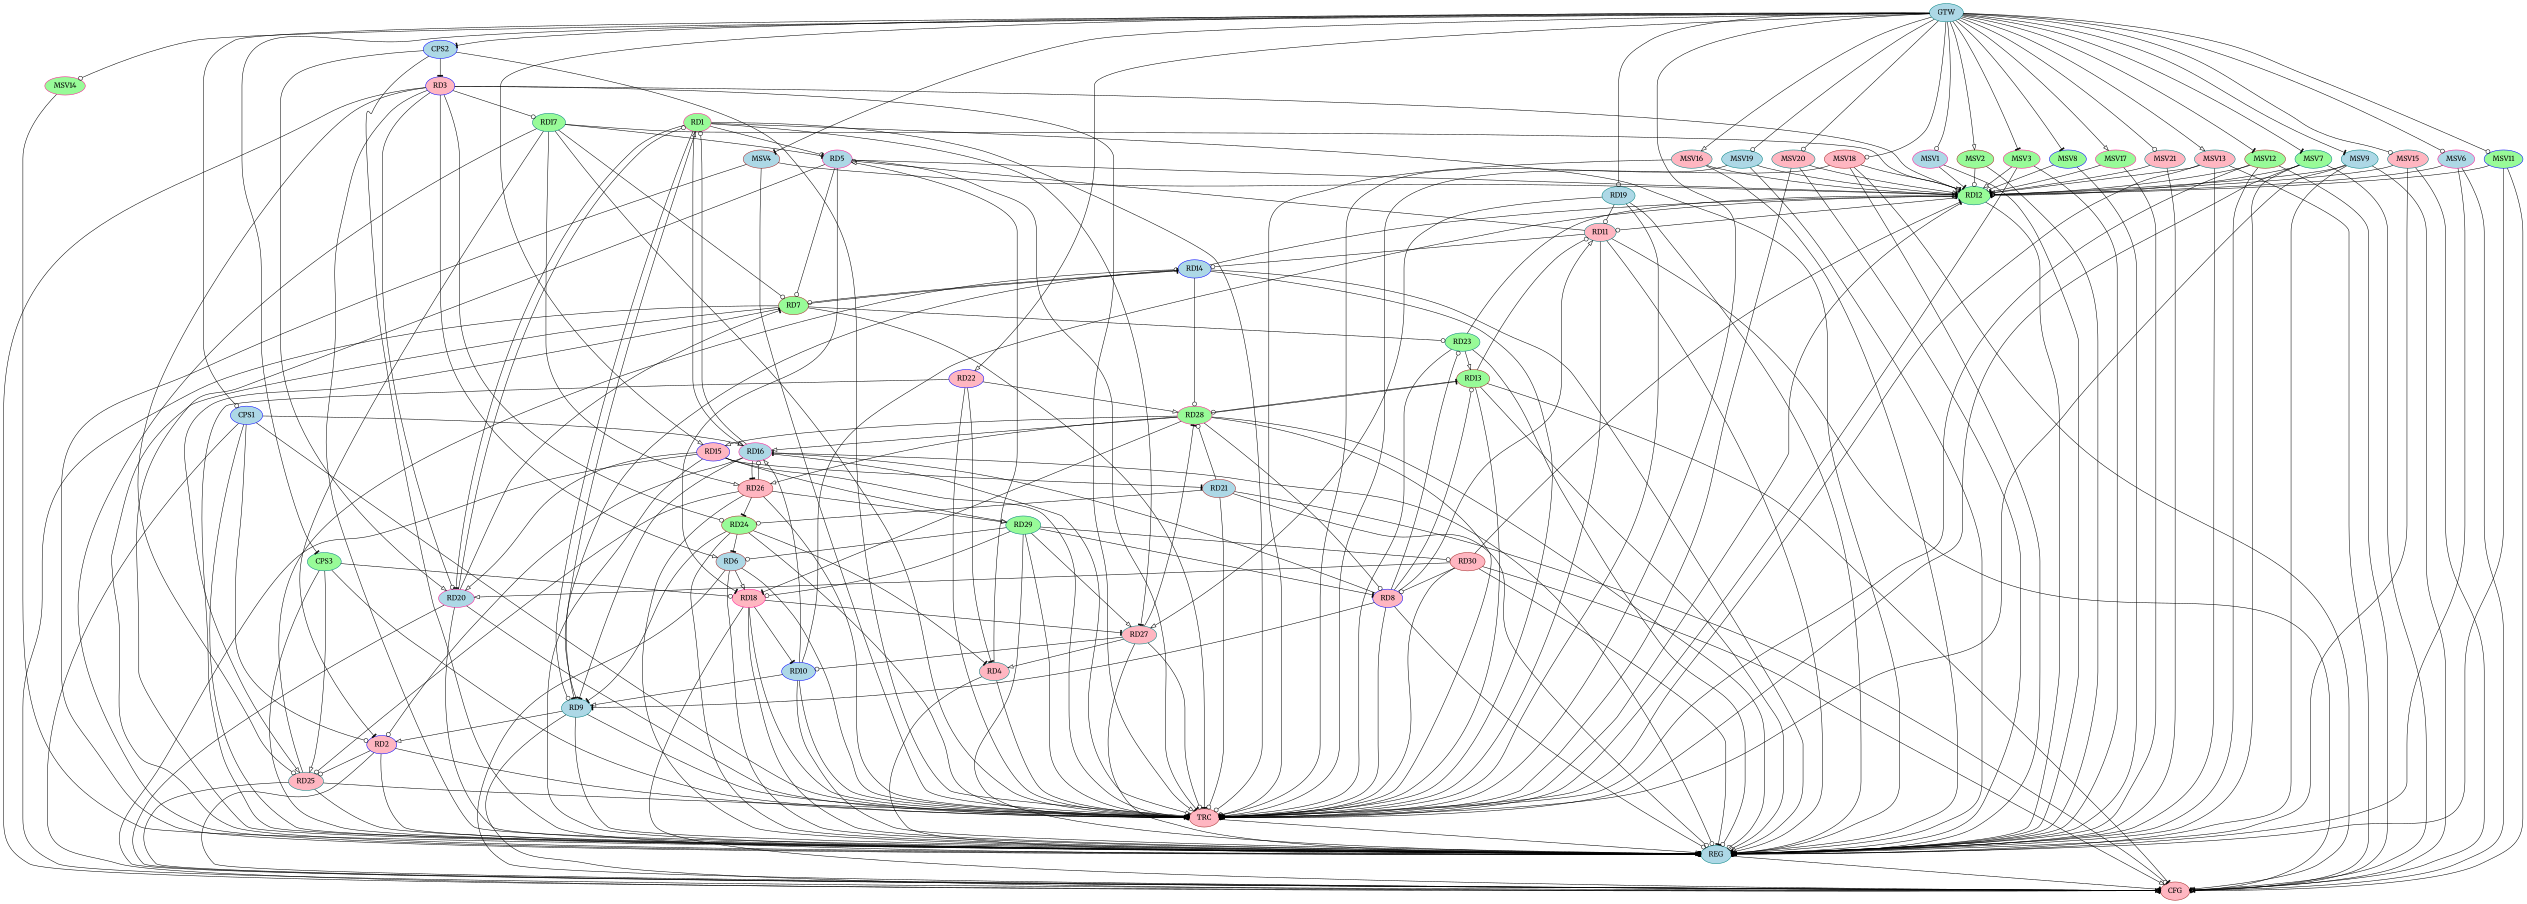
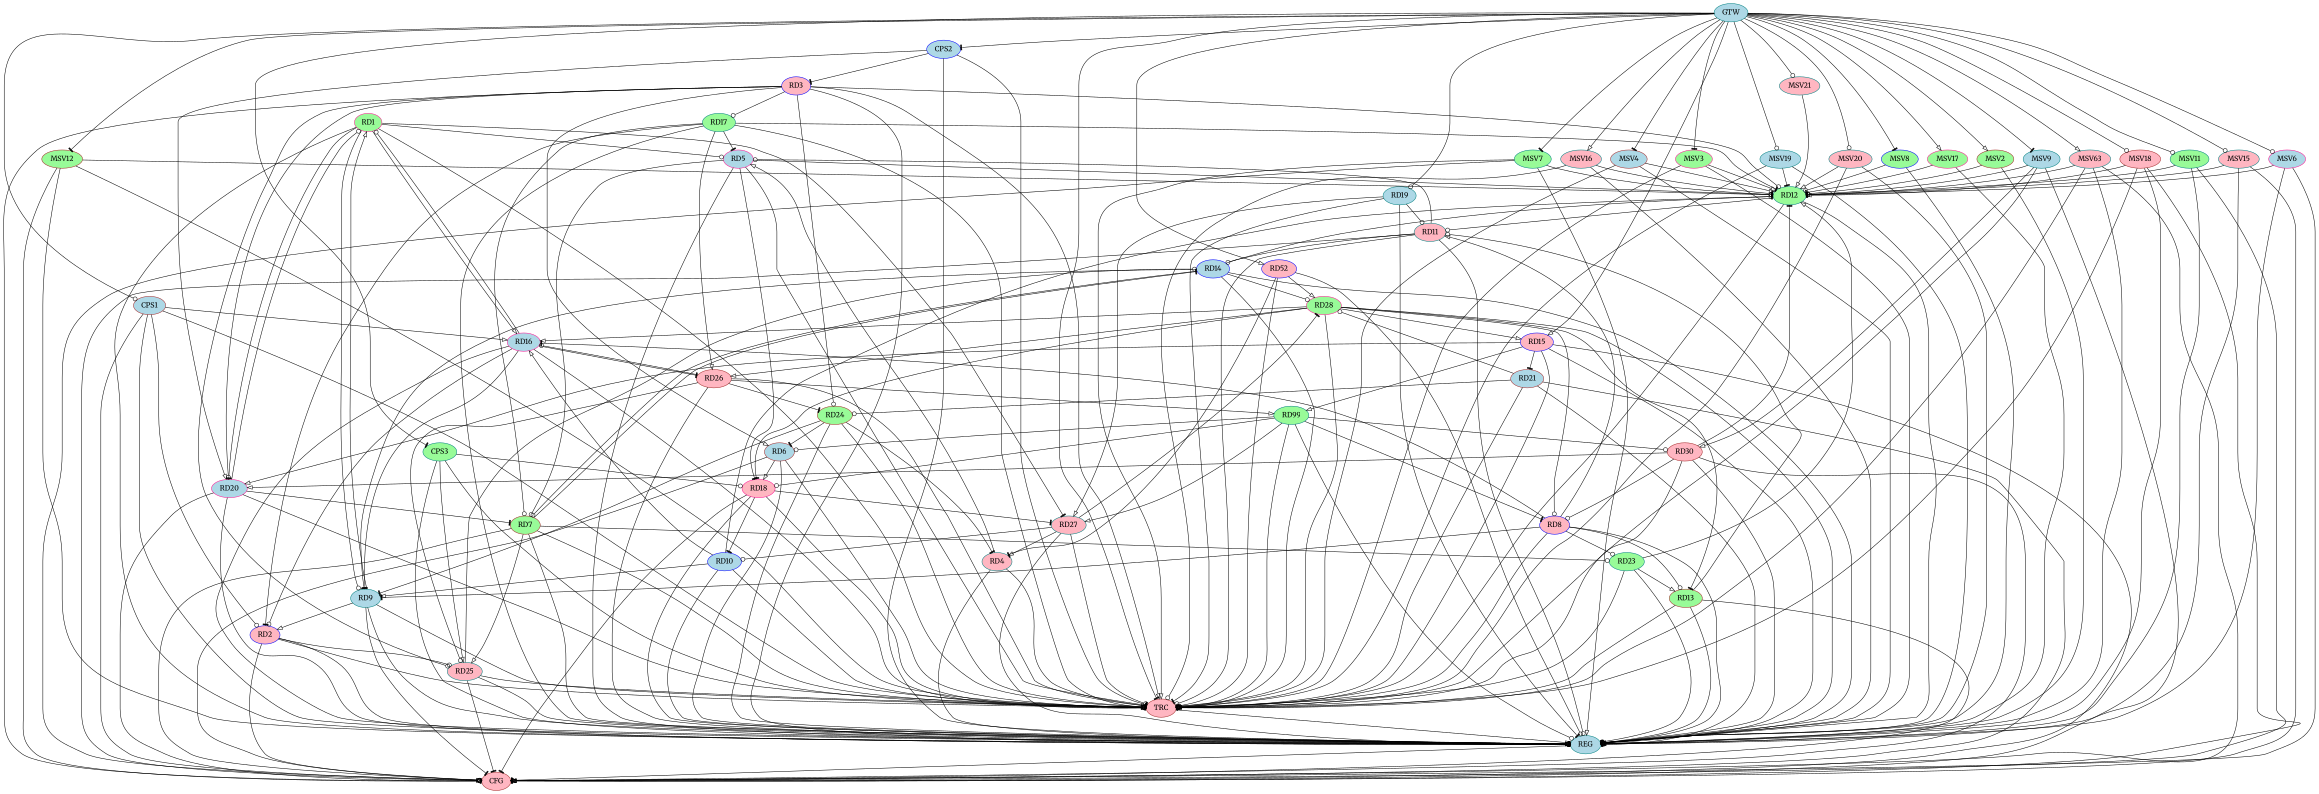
(65, 86) -> none
(1930, 159) -> none
(2215, 159) -> (2090, 159)
(2504, 159) -> (2190, 159)
(966, 379) -> (1279, 269)
(1336, 396) -> none
(247, 415) -> (150, 306)
(1023, 525) -> (1291, 415)
(2175, 700) -> none
(2291, 750) -> (1878, 318)
